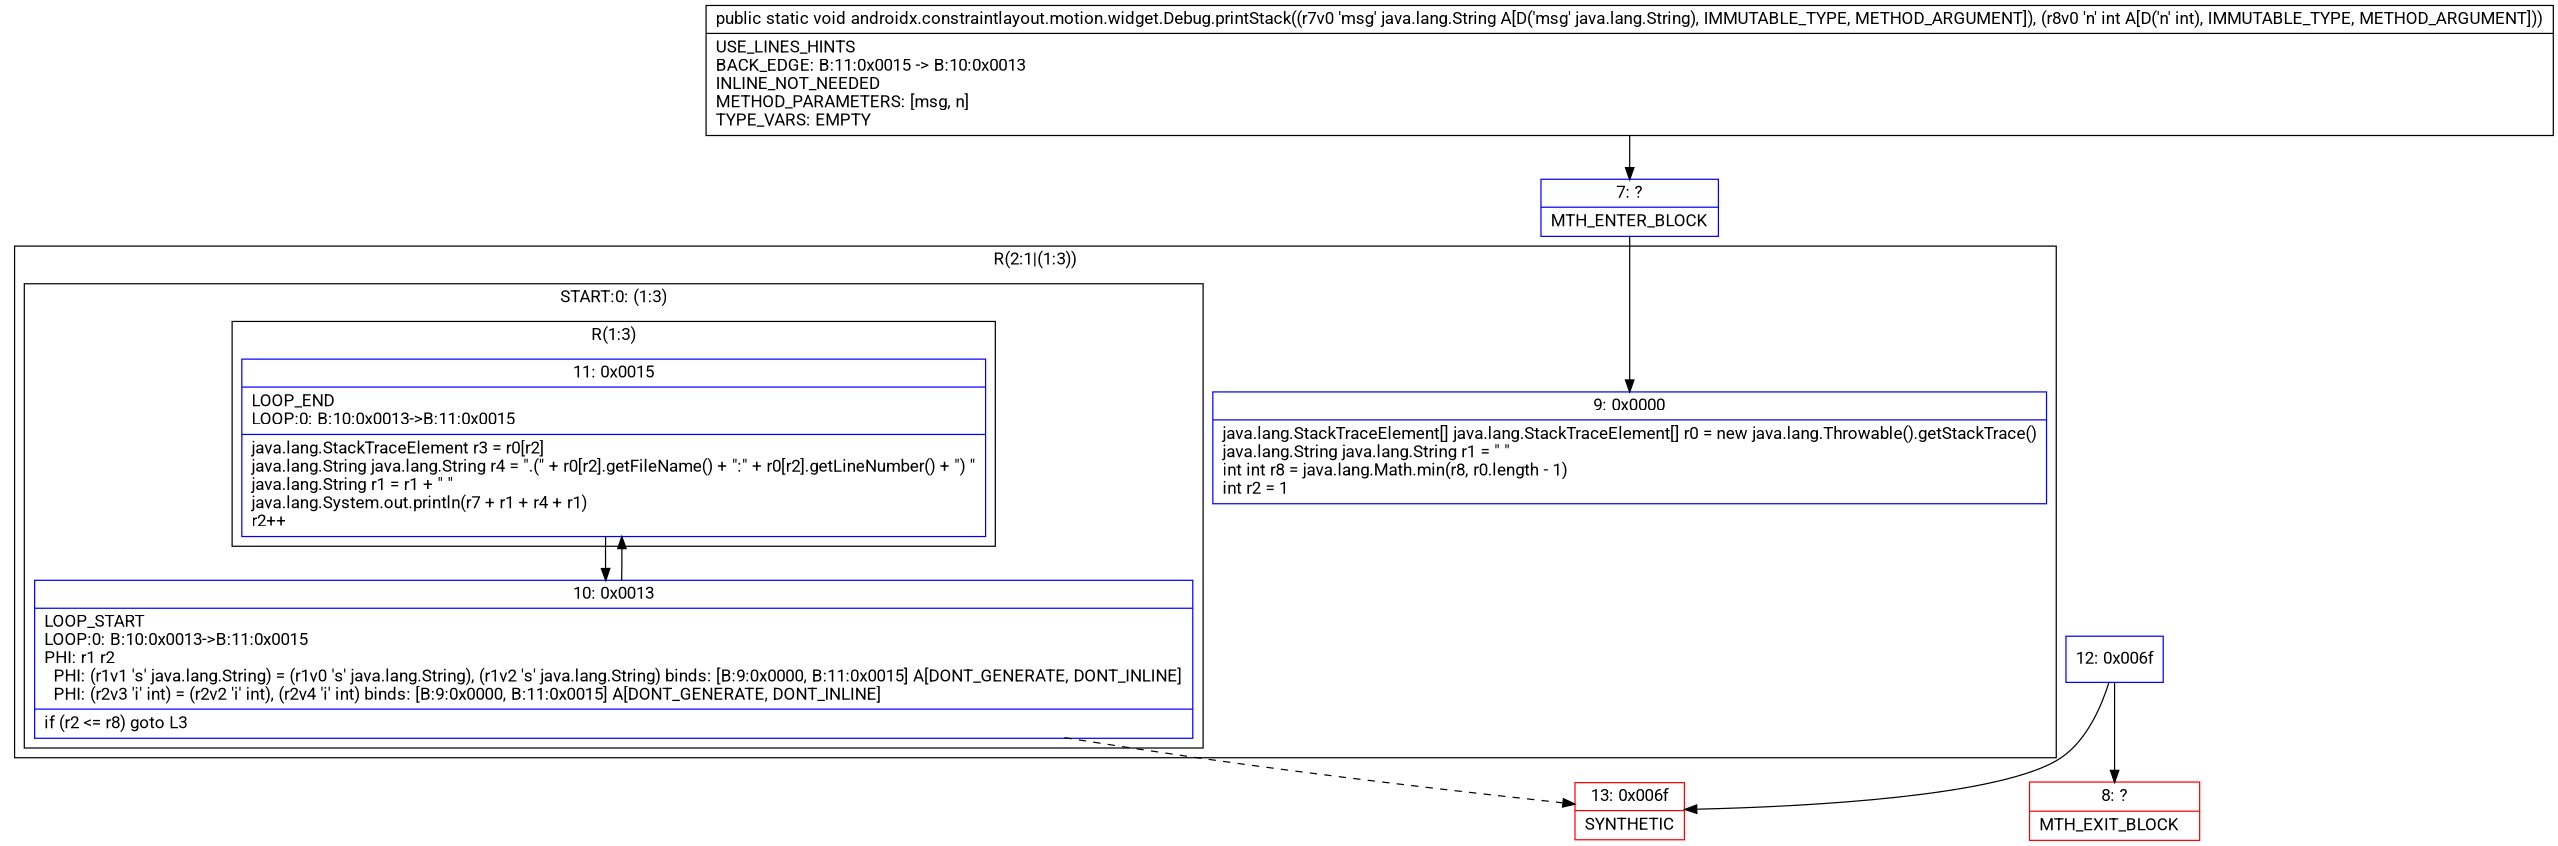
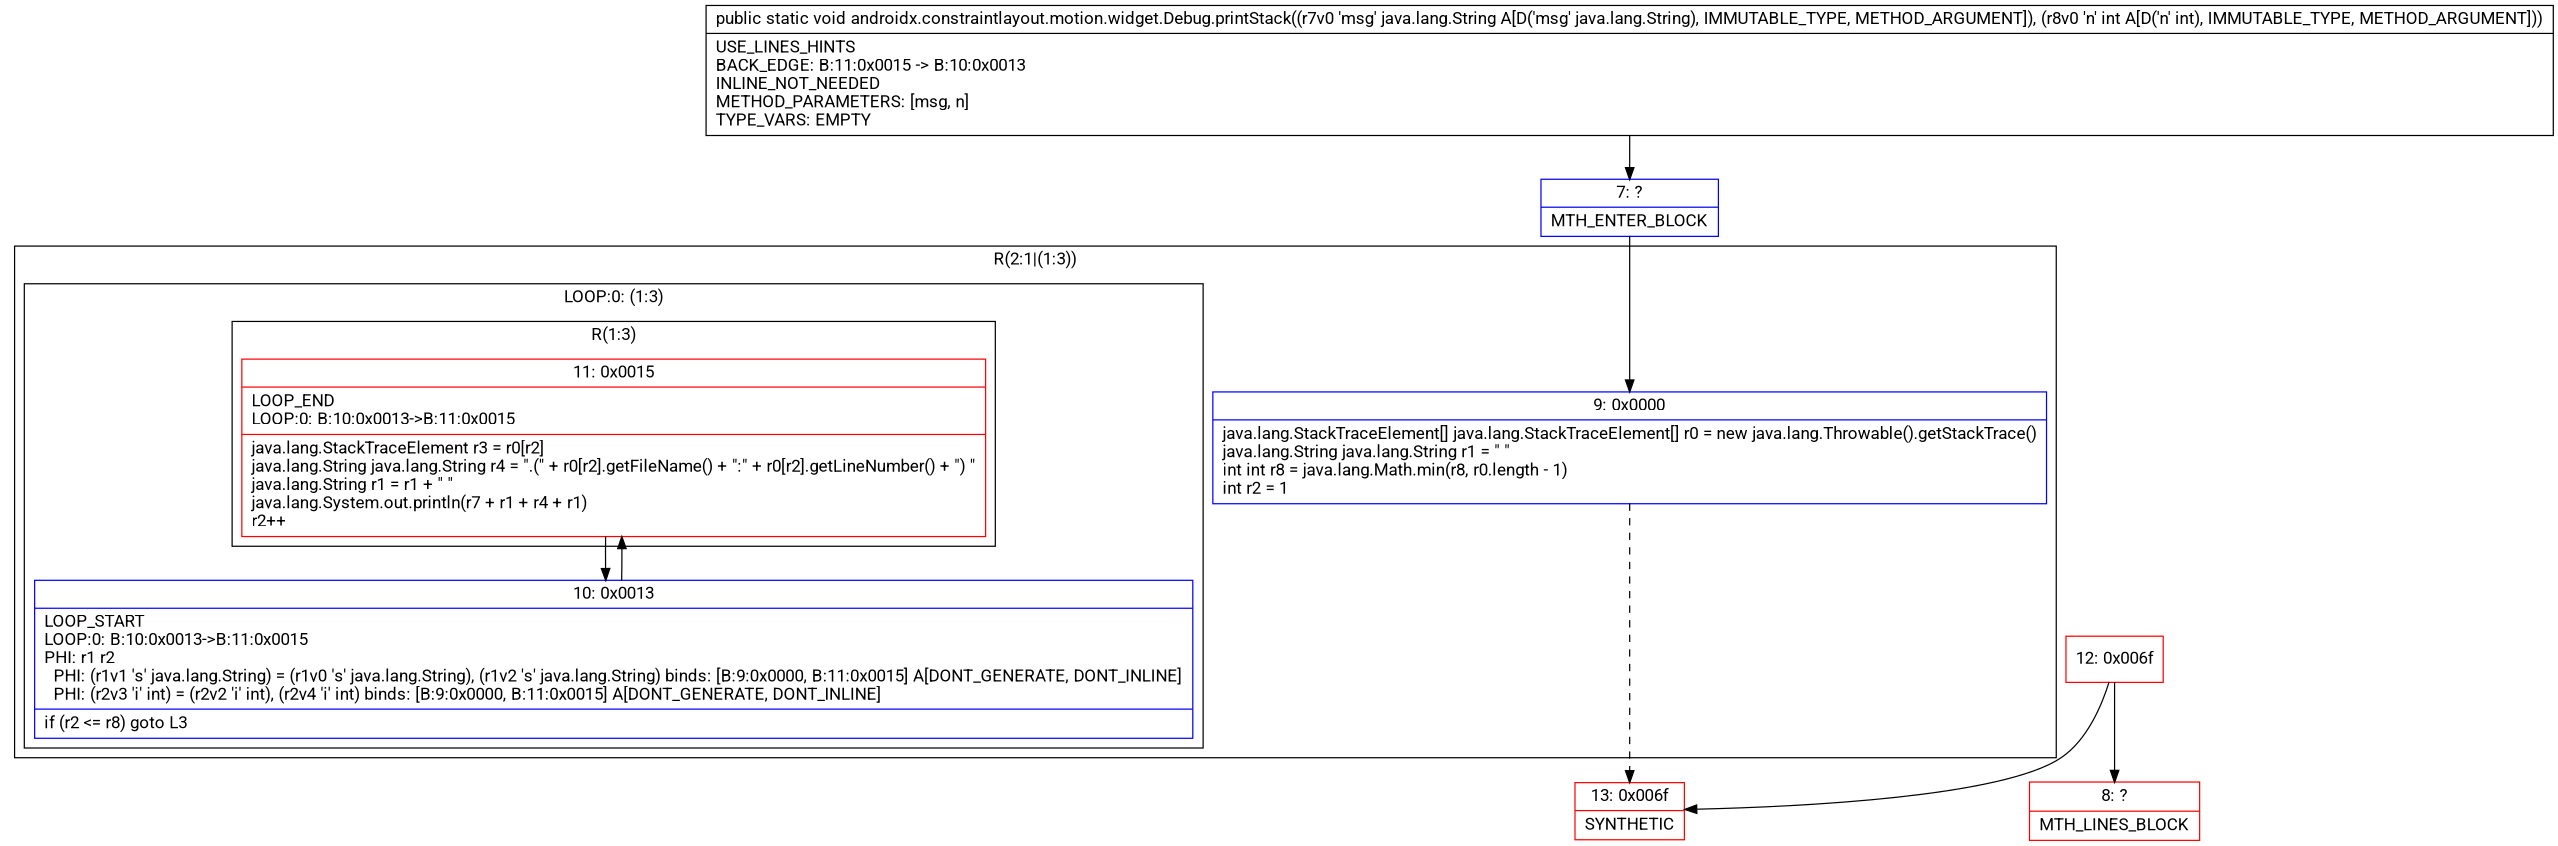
(614, 298) -> (614, 298)
(614, 448) -> (614, 448)
(2115, 659) -> (2115, 659)
(1313, 773) -> (1630, 637)
(2109, 825) -> (2115, 825)
